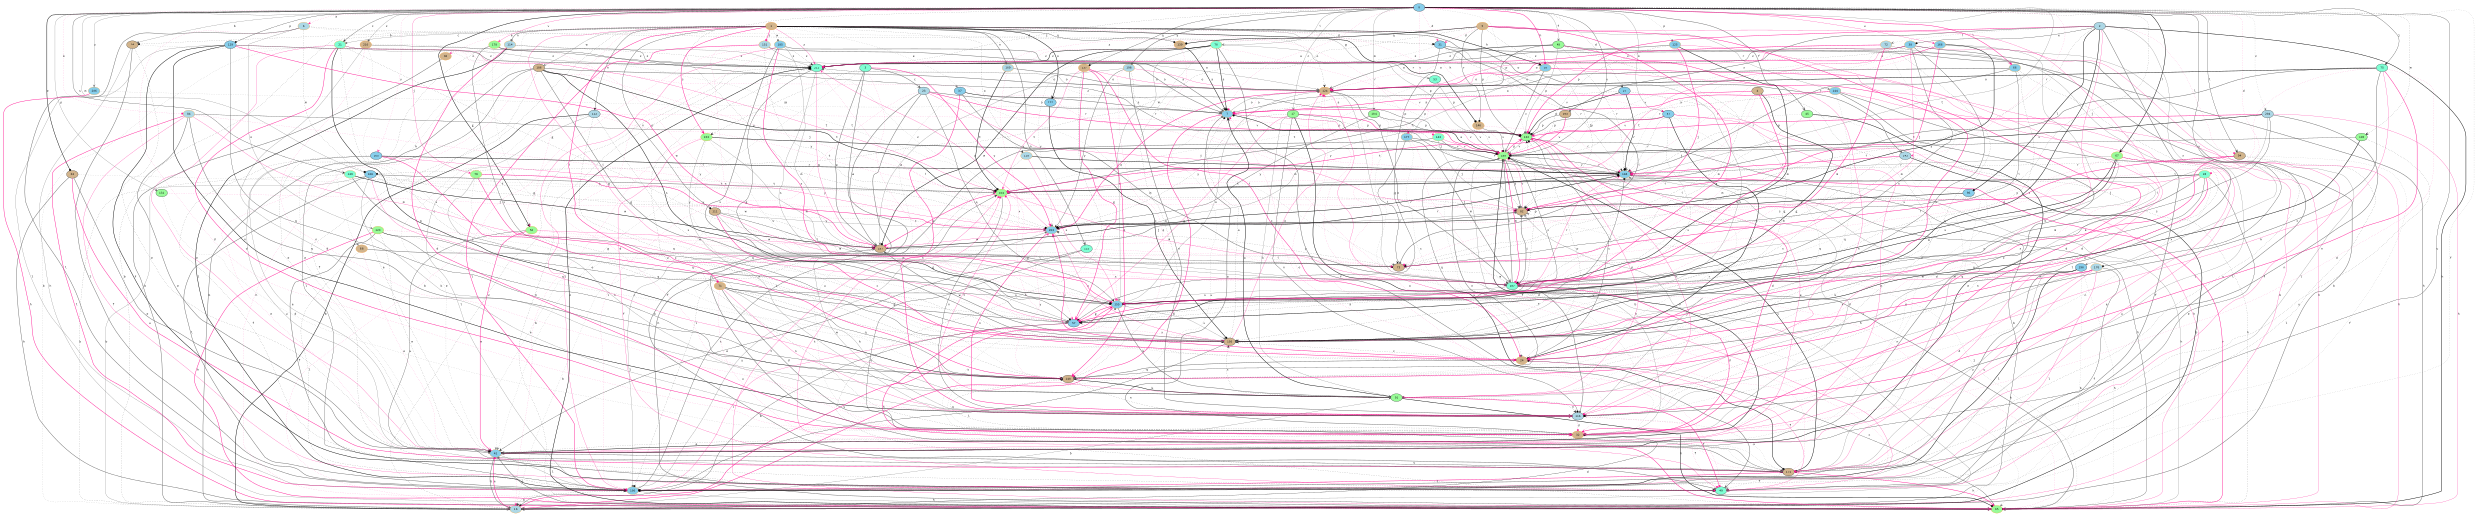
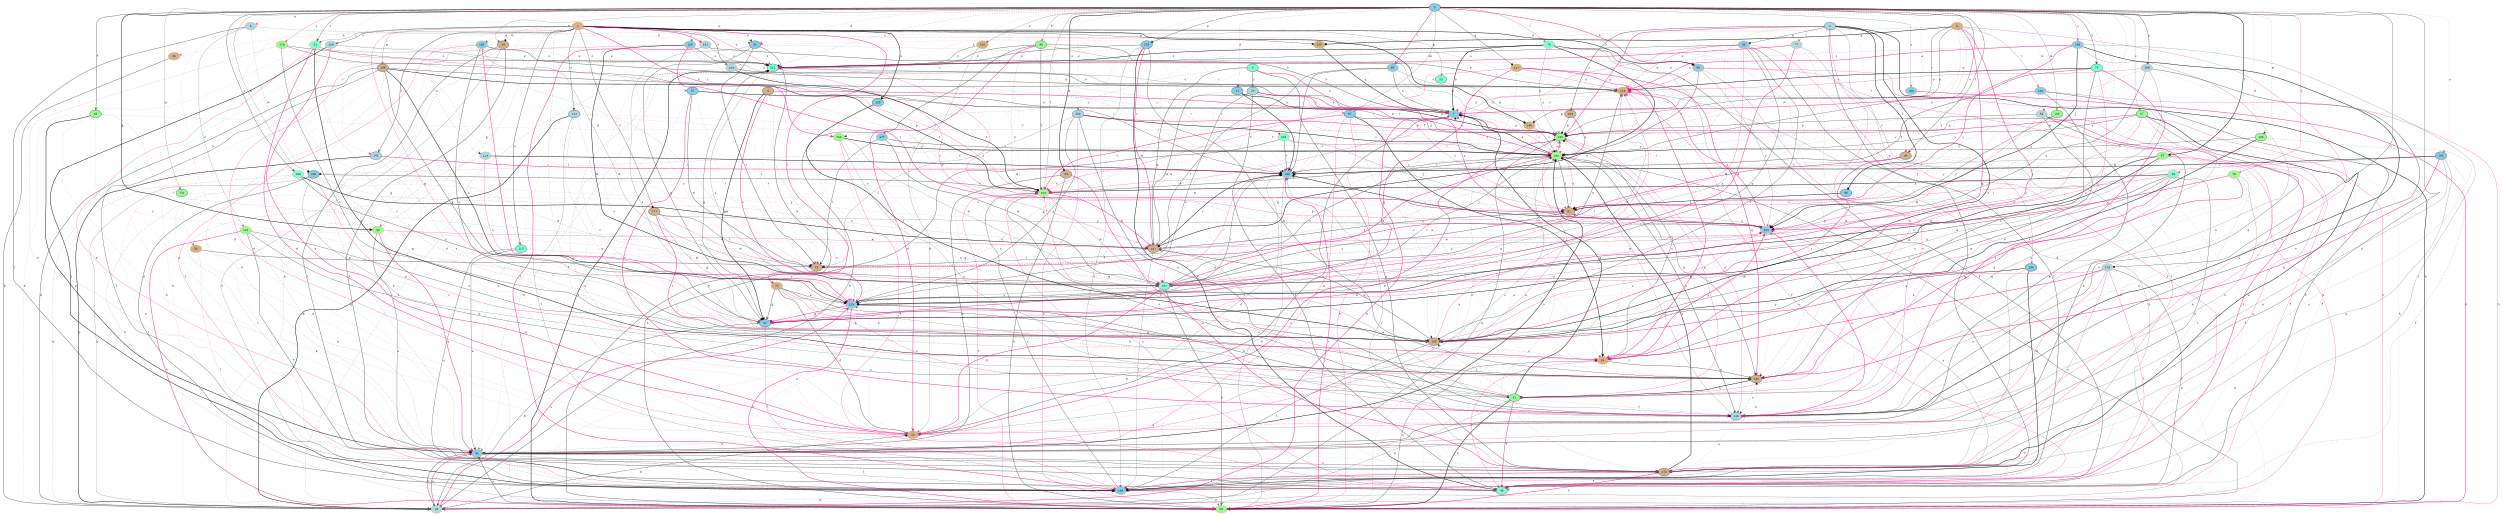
(767, 394) -> (2297, 231)
none -> (743, 467)
